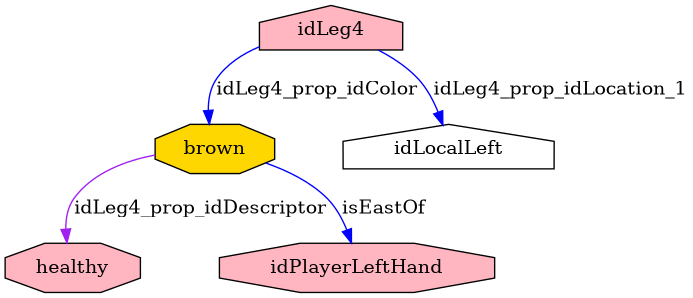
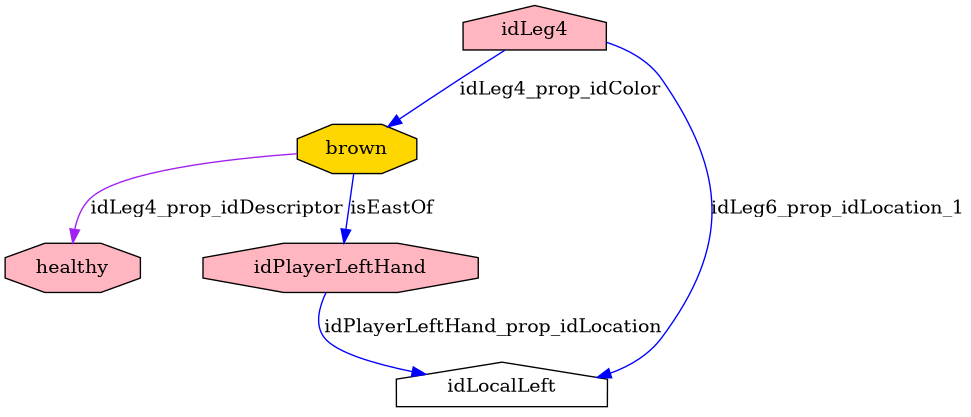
(561, 90) -> (838, 208)
none -> (344, 351)
